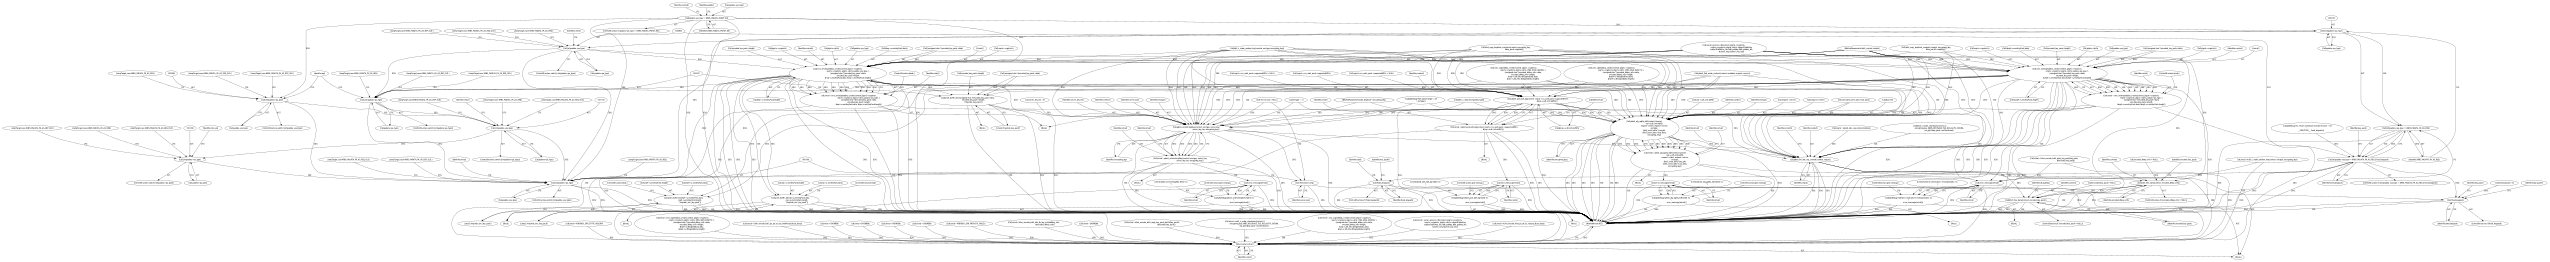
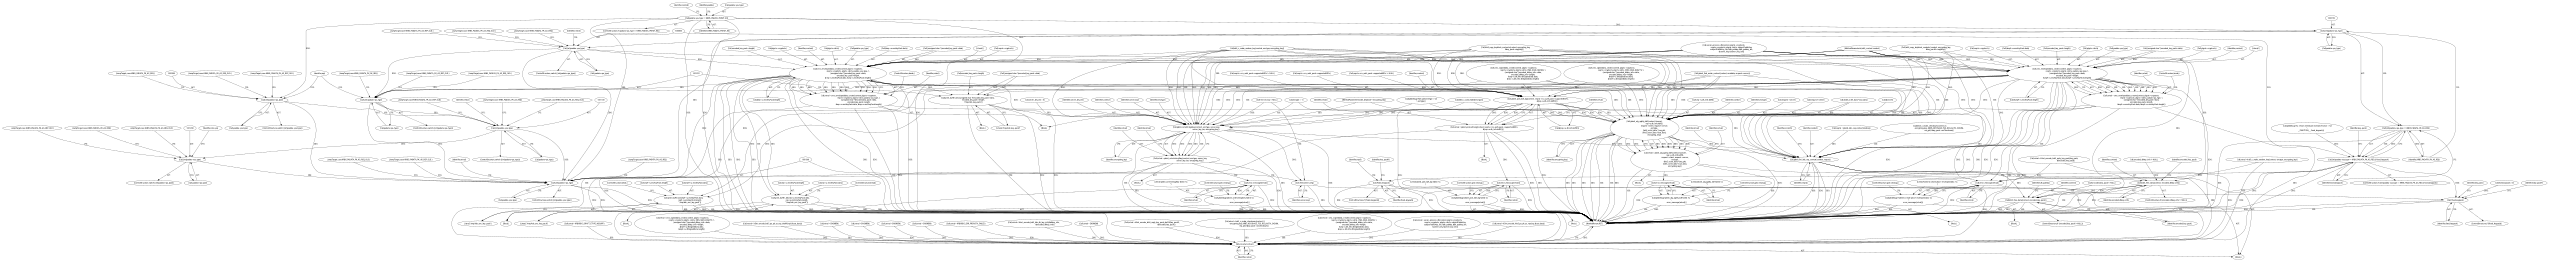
(1469, 100) -> (1469, 100)
(1854, 100) -> (1854, 100)
(584, 224) -> (584, 224)
